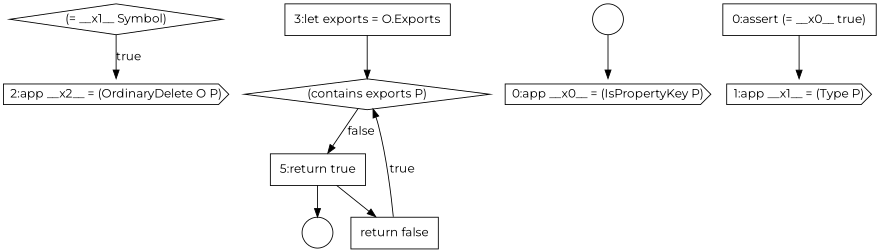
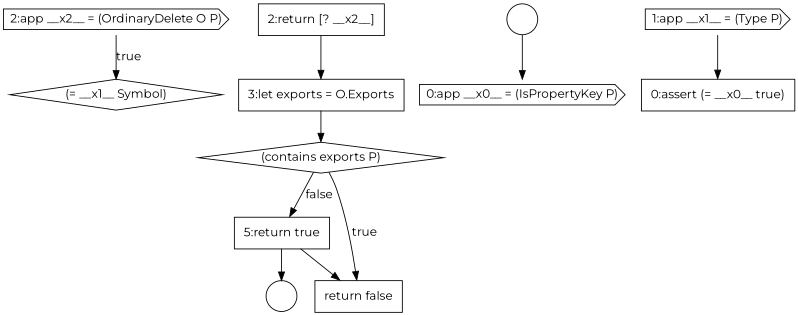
none -> (321, 19)
(116, 52) -> (116, 53)
(799, 53) -> (718, 53)
(387, 167) -> (346, 221)
